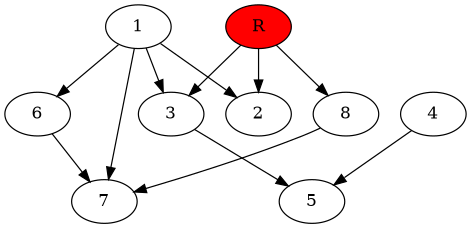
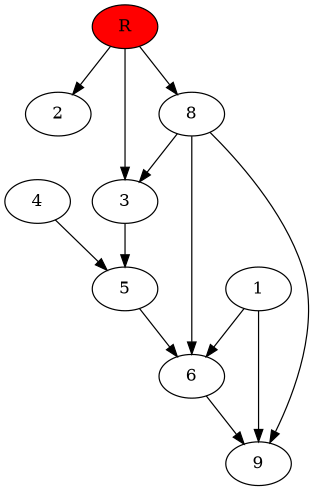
(152, 64) -> (162, 153)
(193, 67) -> none
(104, 202) -> (259, 464)
none -> (192, 239)
none -> (155, 328)
